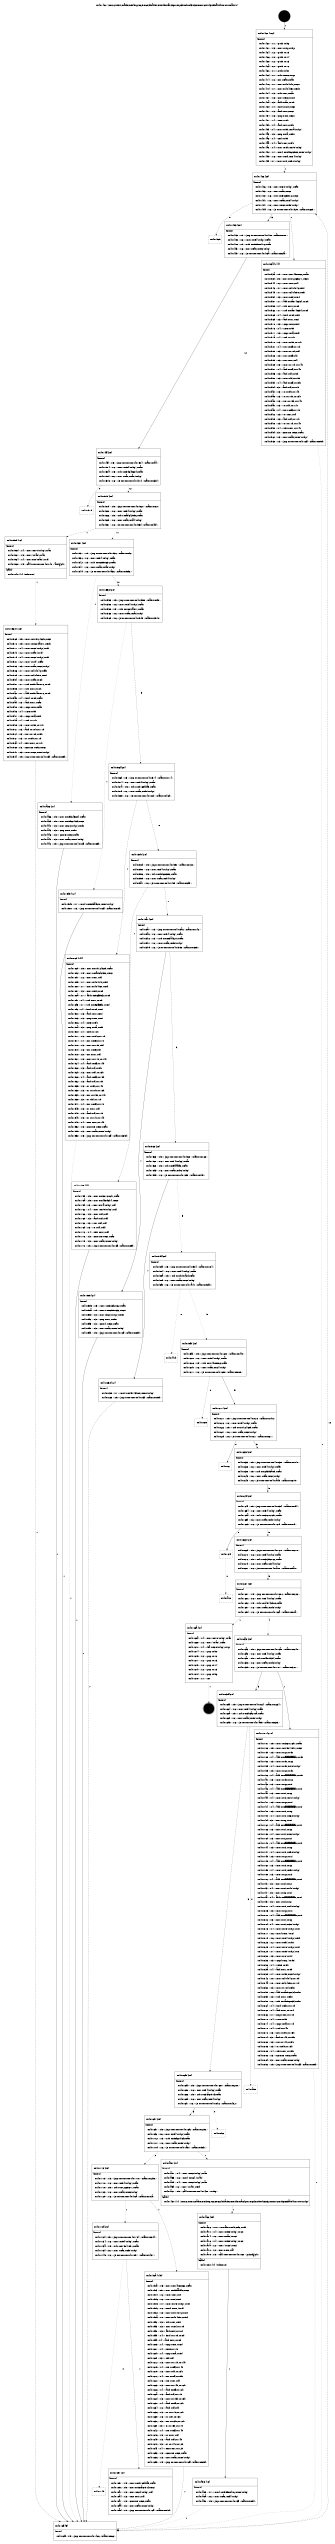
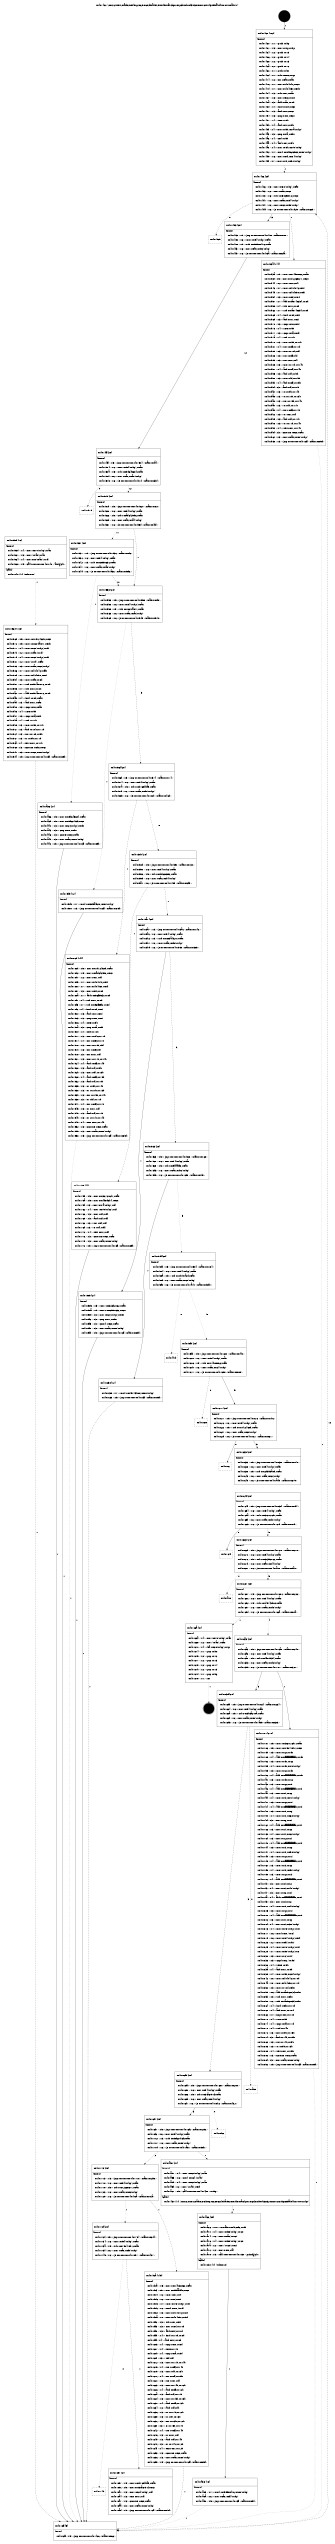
(82, 532) -> (137, 557)
(268, 1488) -> none
(226, 1576) -> (233, 1582)
